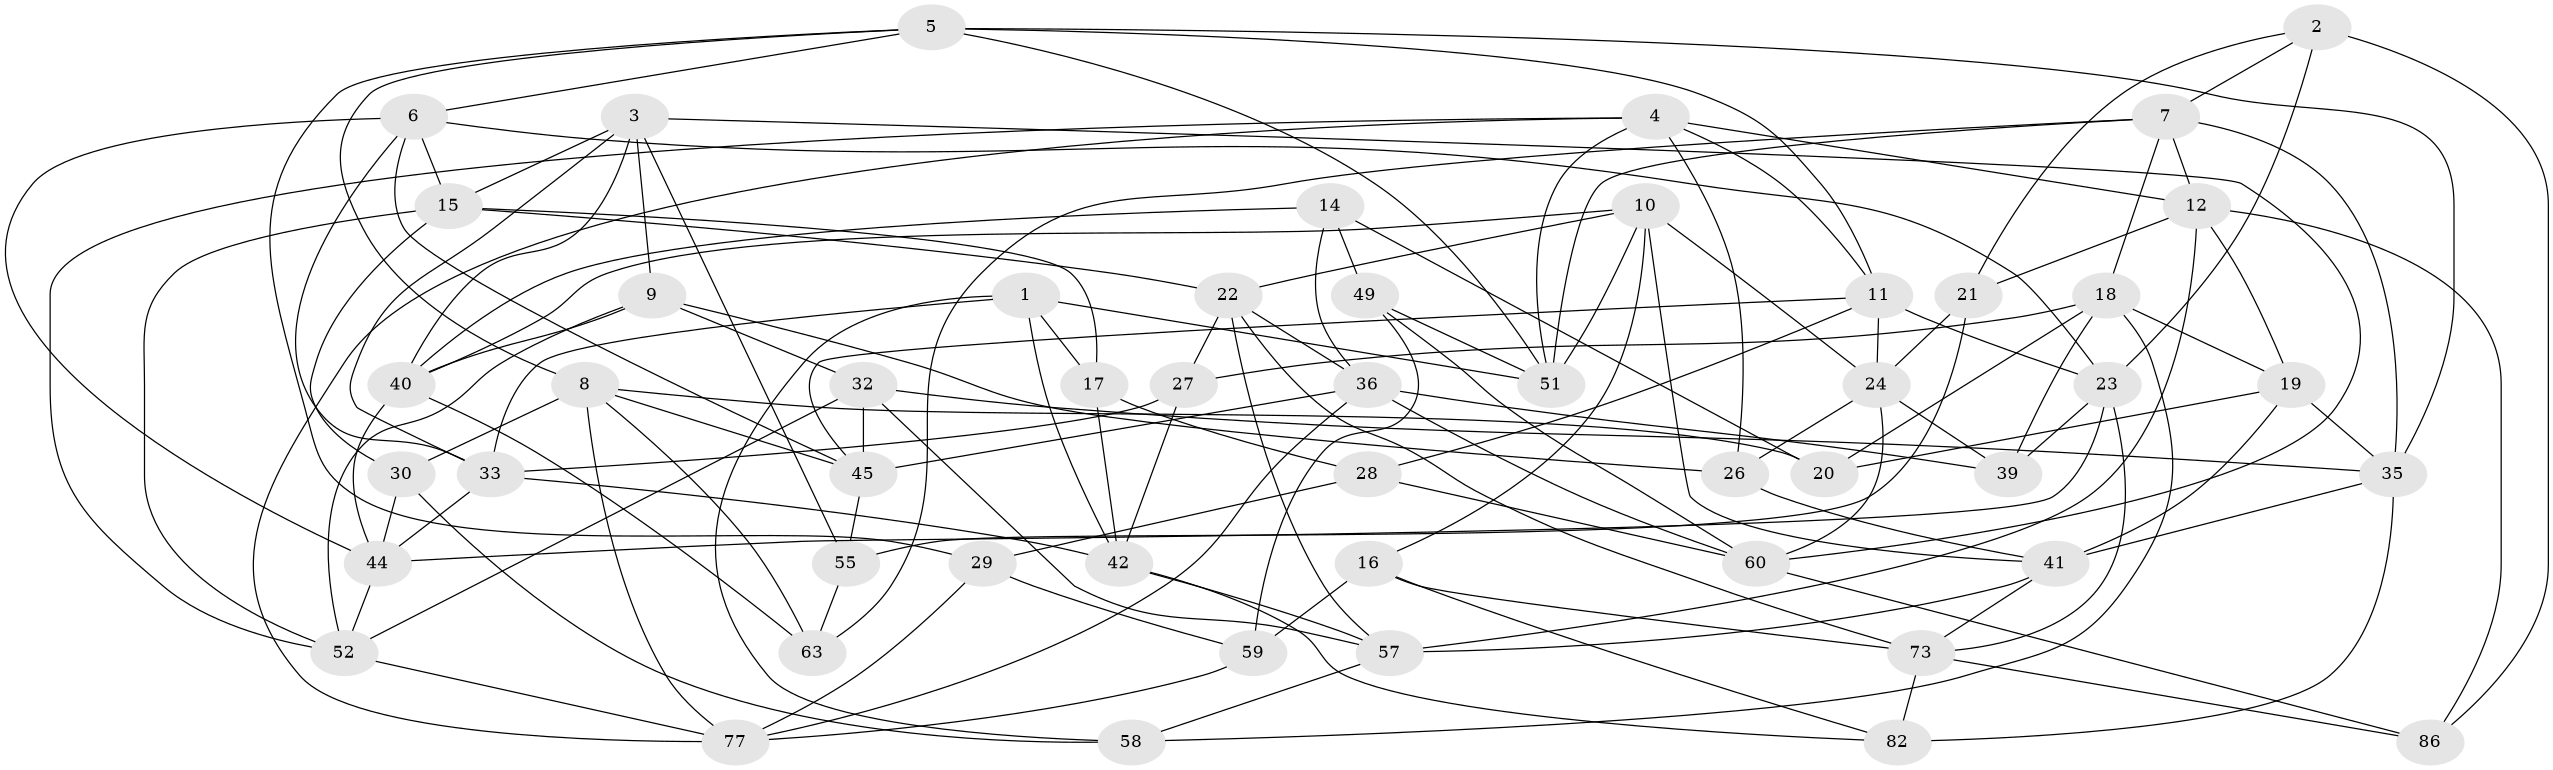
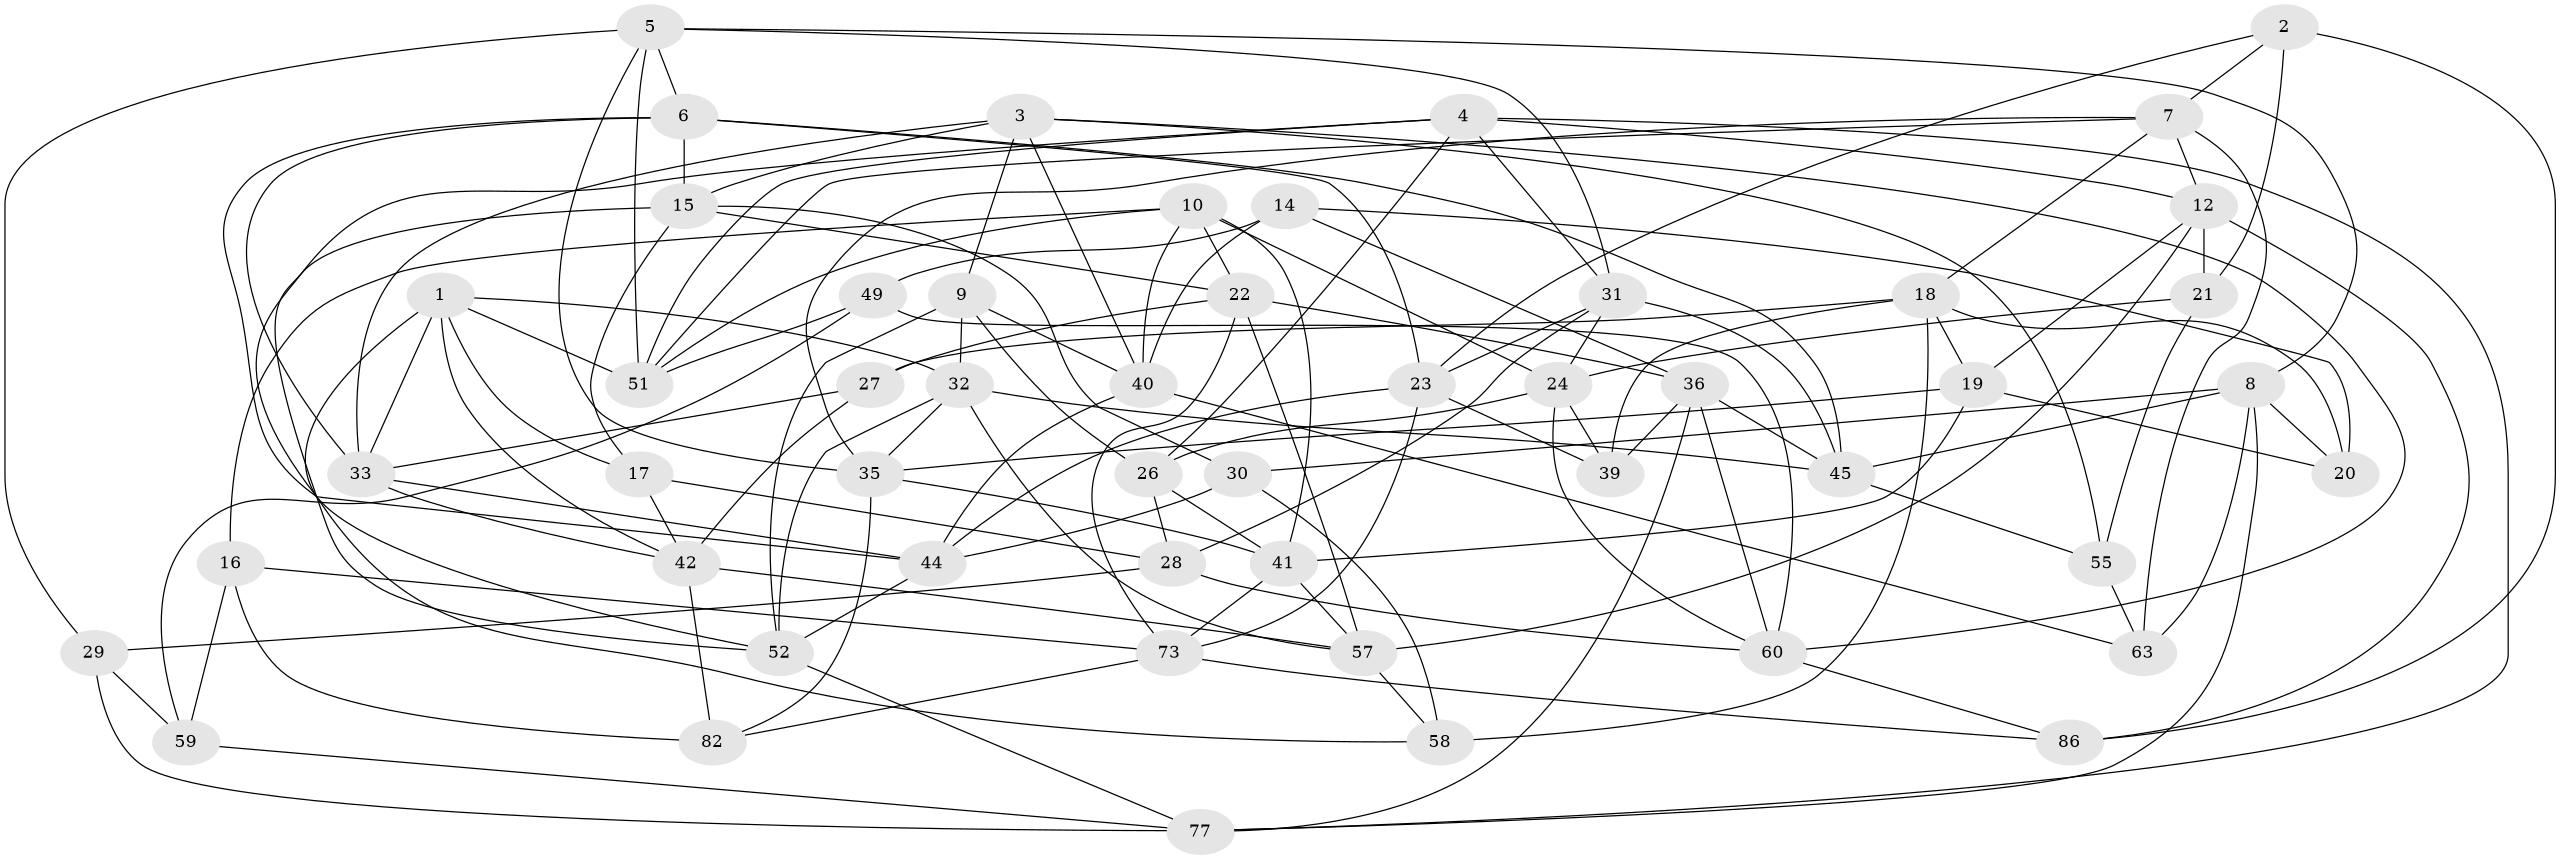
(1879, 296) -> (1613, 296)
none -> (707, 319)
none -> (1160, 519)
